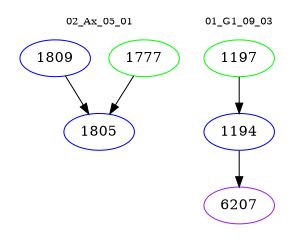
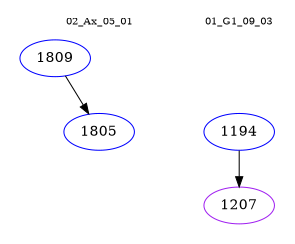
(144, 58) -> none
(239, 58) -> none
(239, 205) -> (239, 205)
